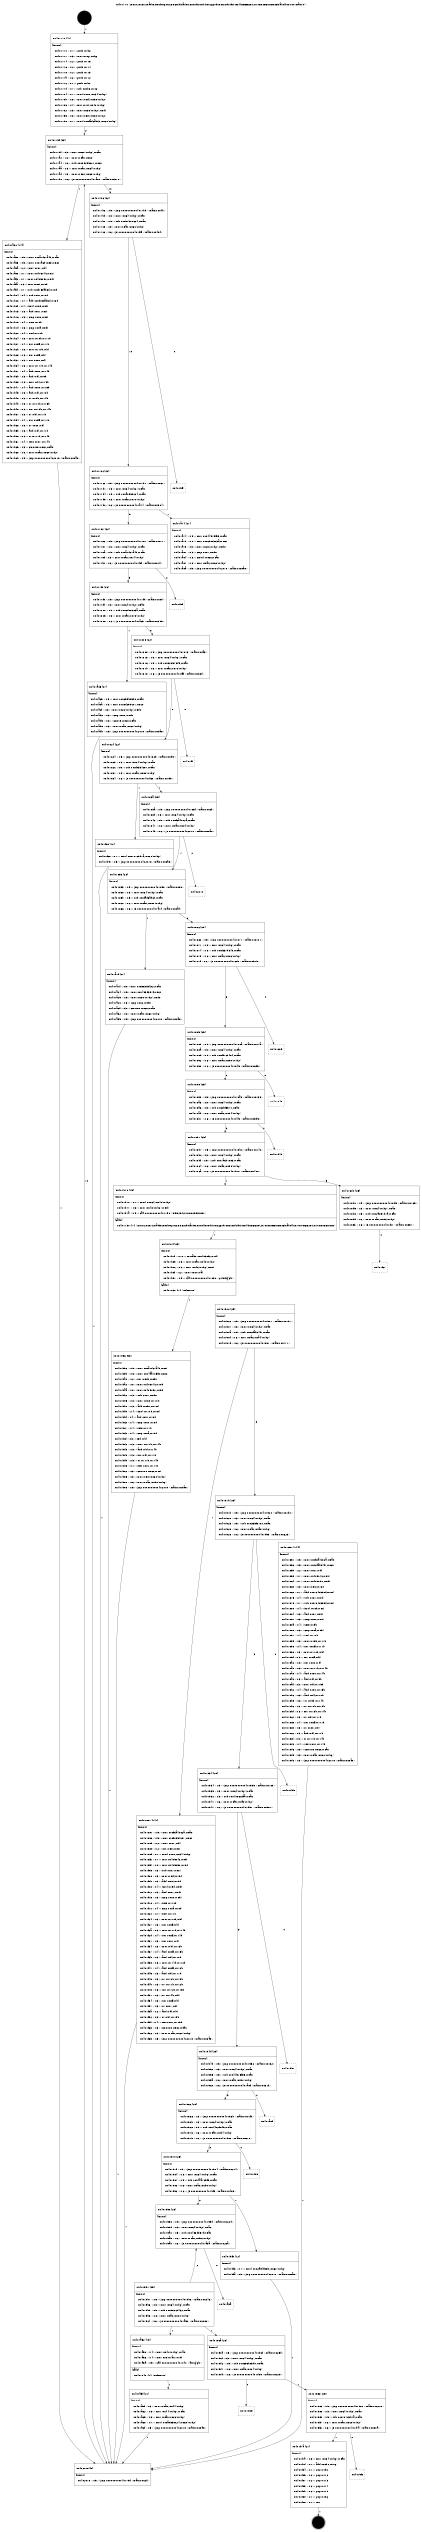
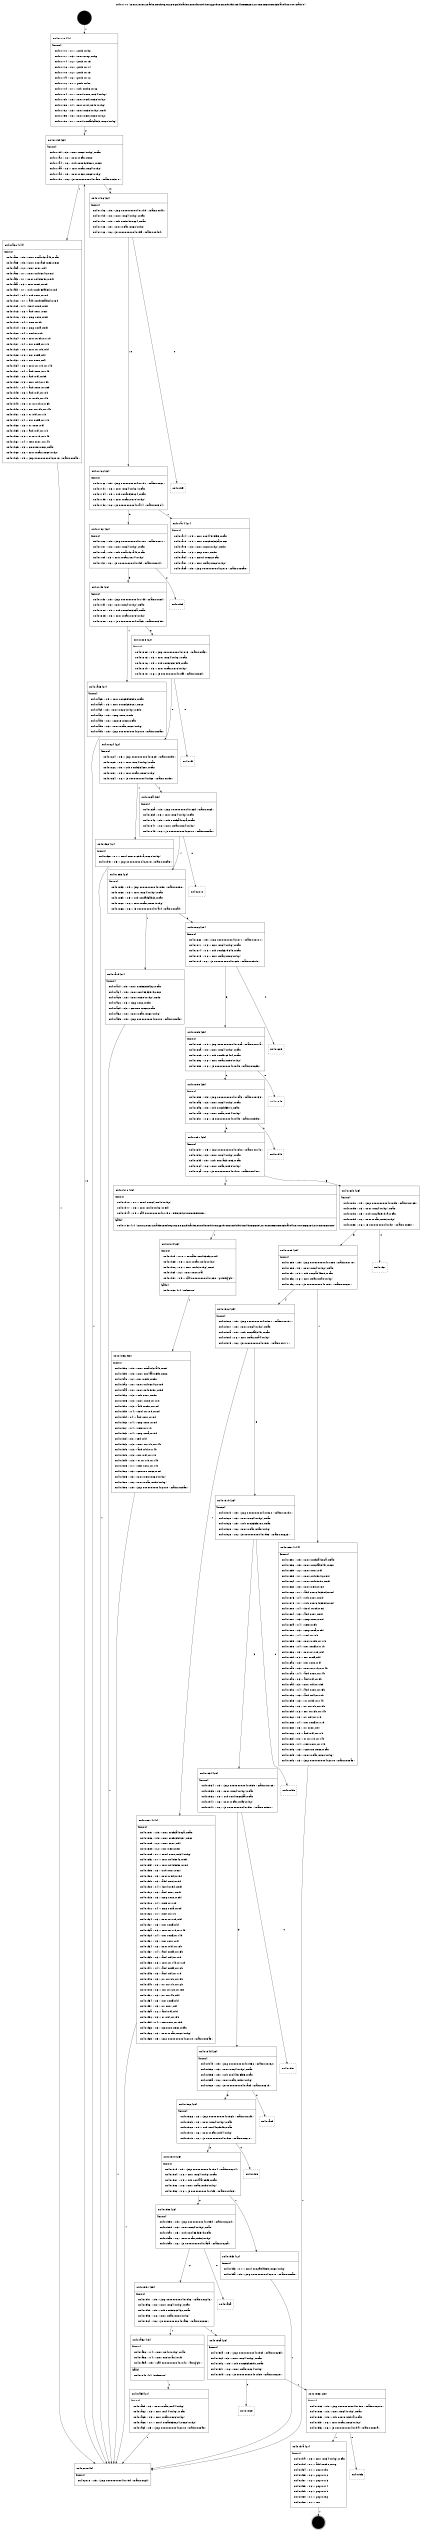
none -> (318, 1267)
(194, 2267) -> (185, 2265)
